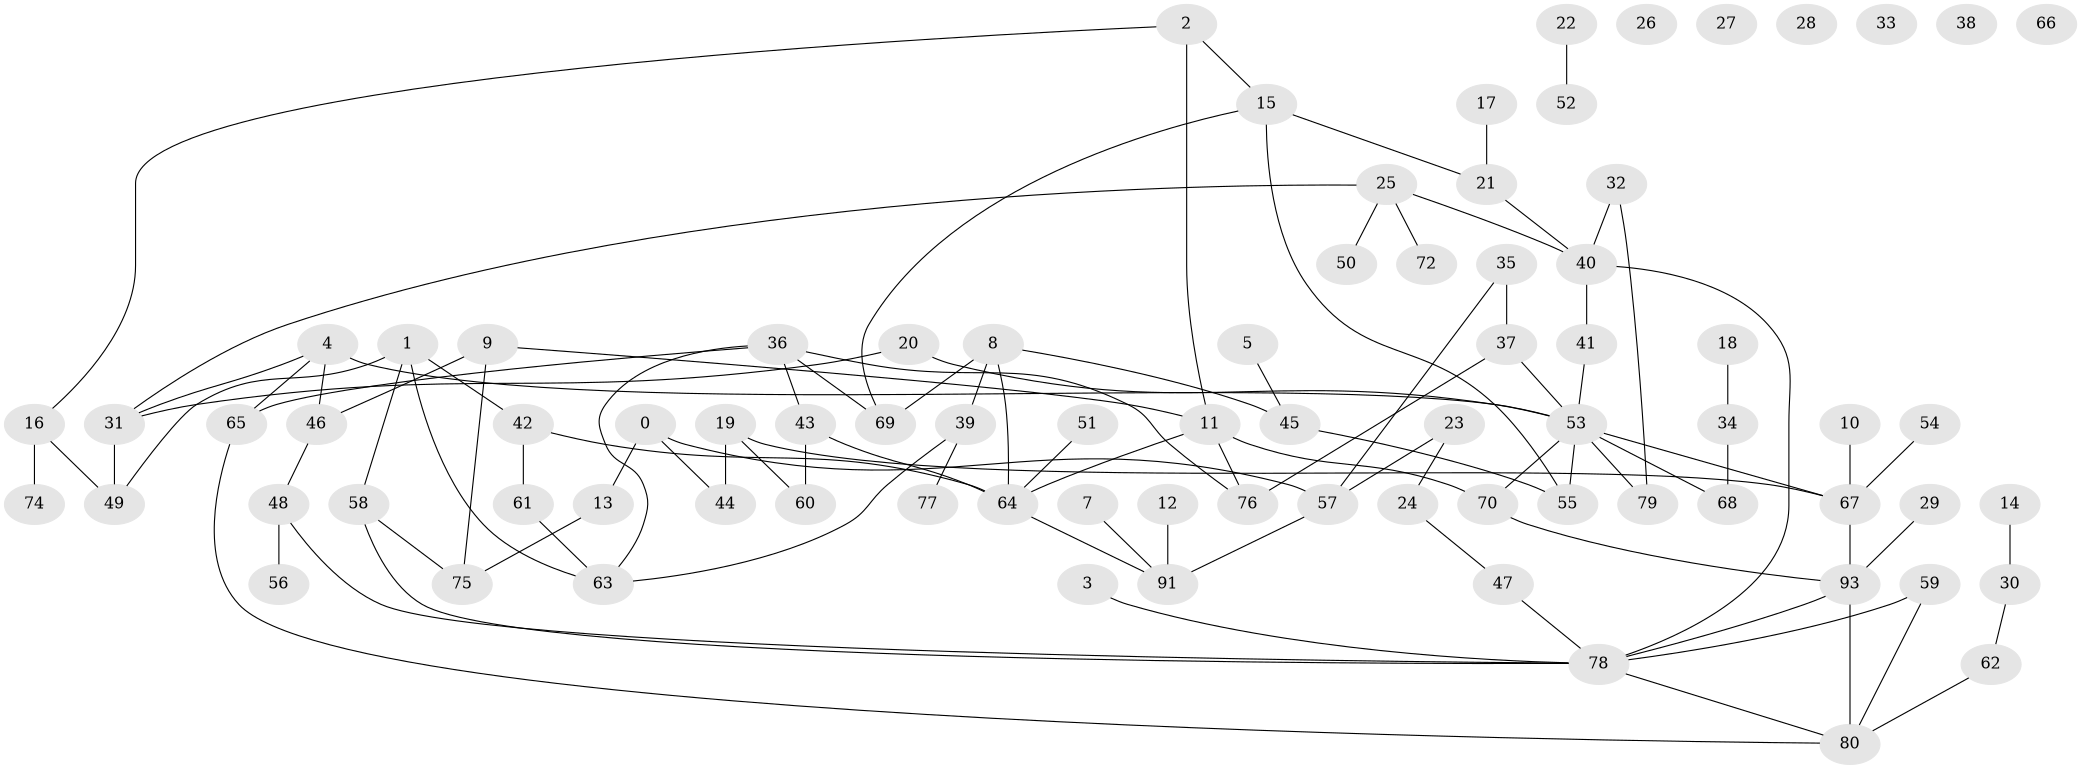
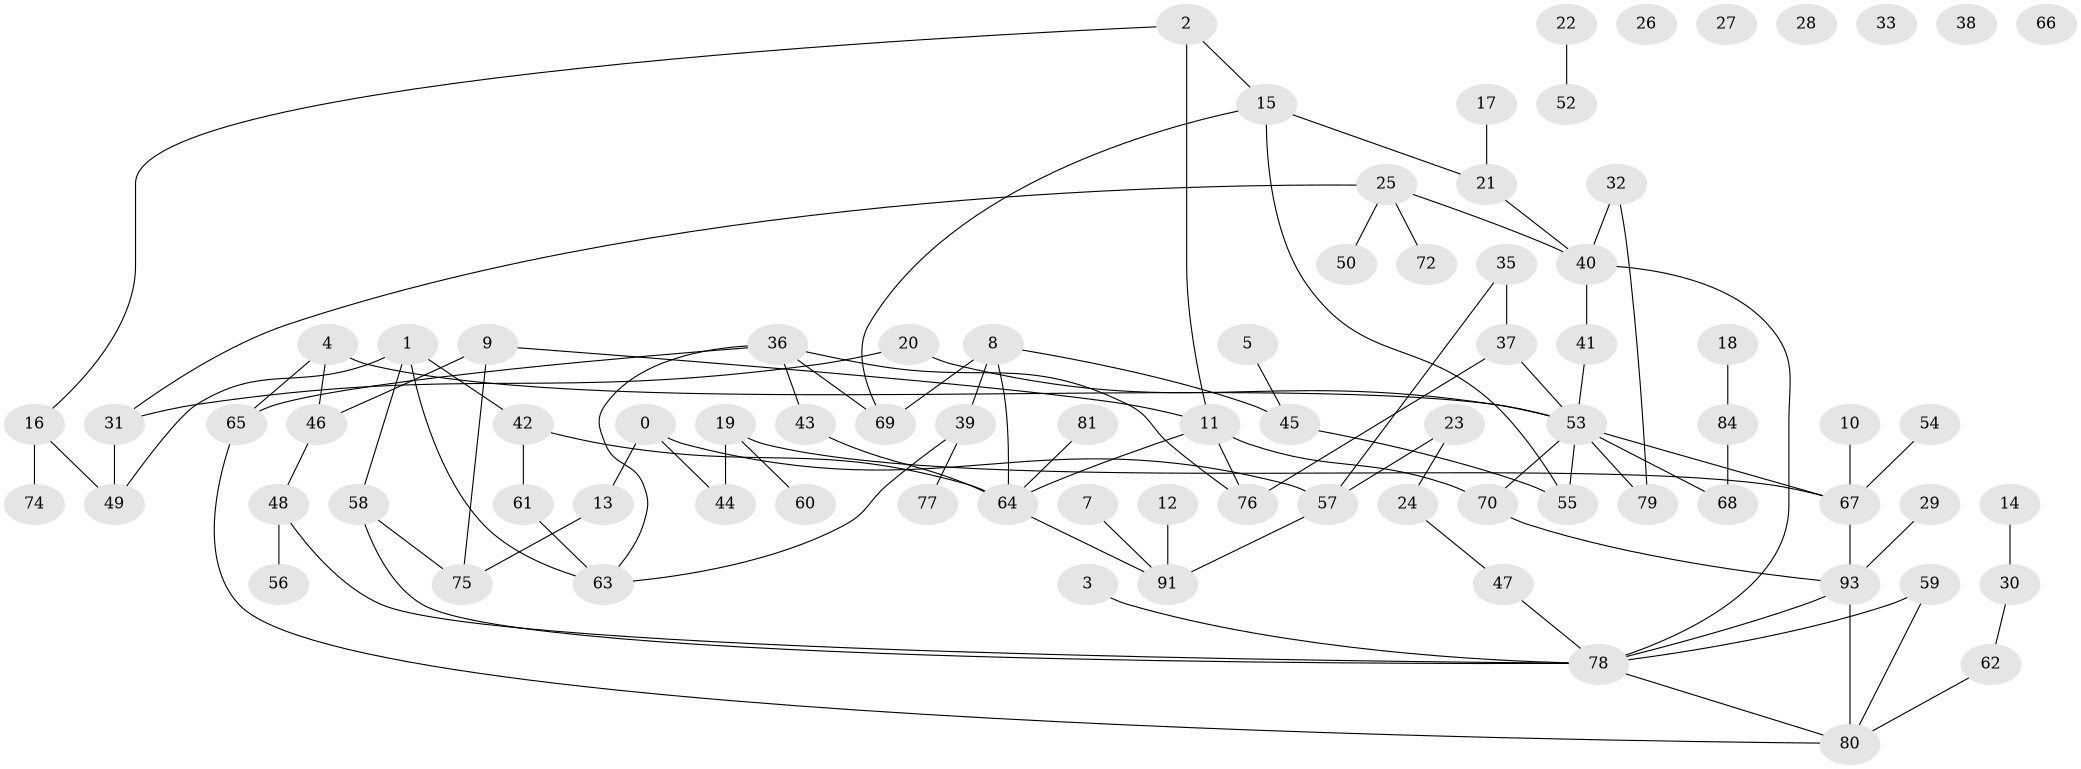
(221, 384) -> none
(1088, 424) -> (1088, 424)
(1728, 424) -> (1728, 424)
(806, 472) -> none
